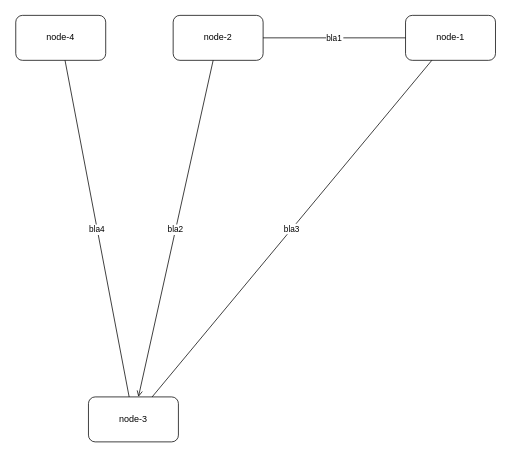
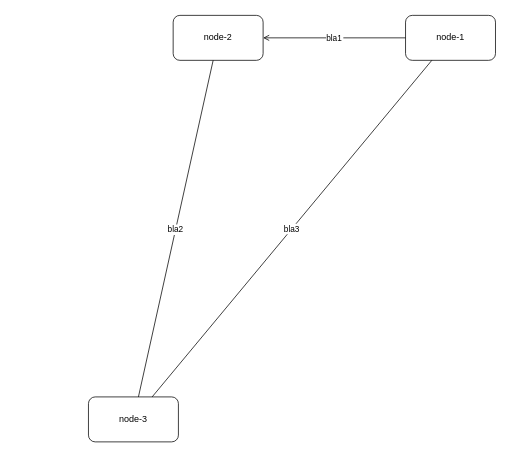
(60, 38) -> none
(267, 38) -> (268, 38)
(97, 229) -> none
(139, 393) -> (139, 392)
